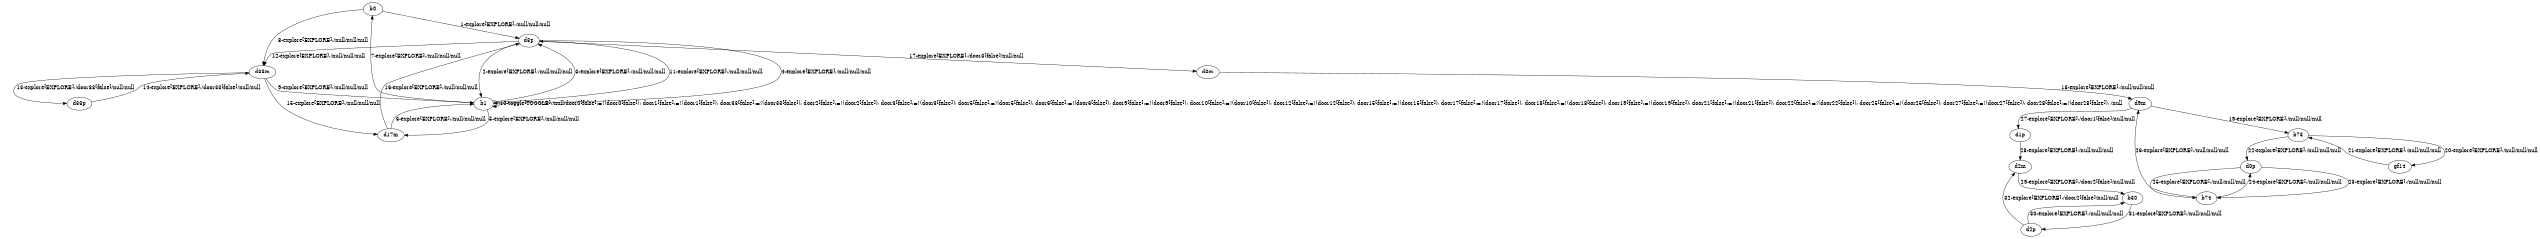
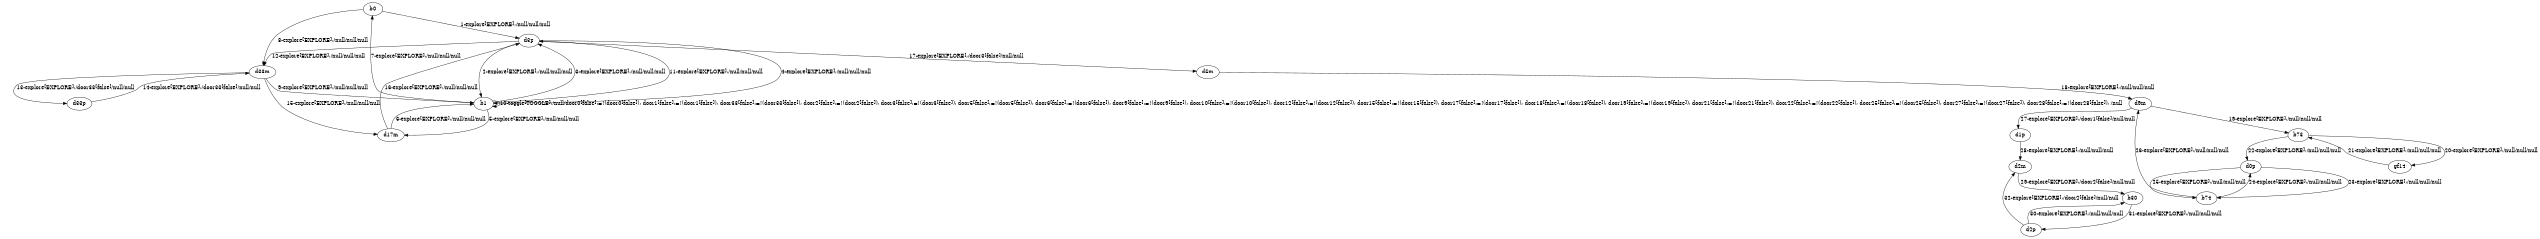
(1208, 72) -> (1208, 72)
